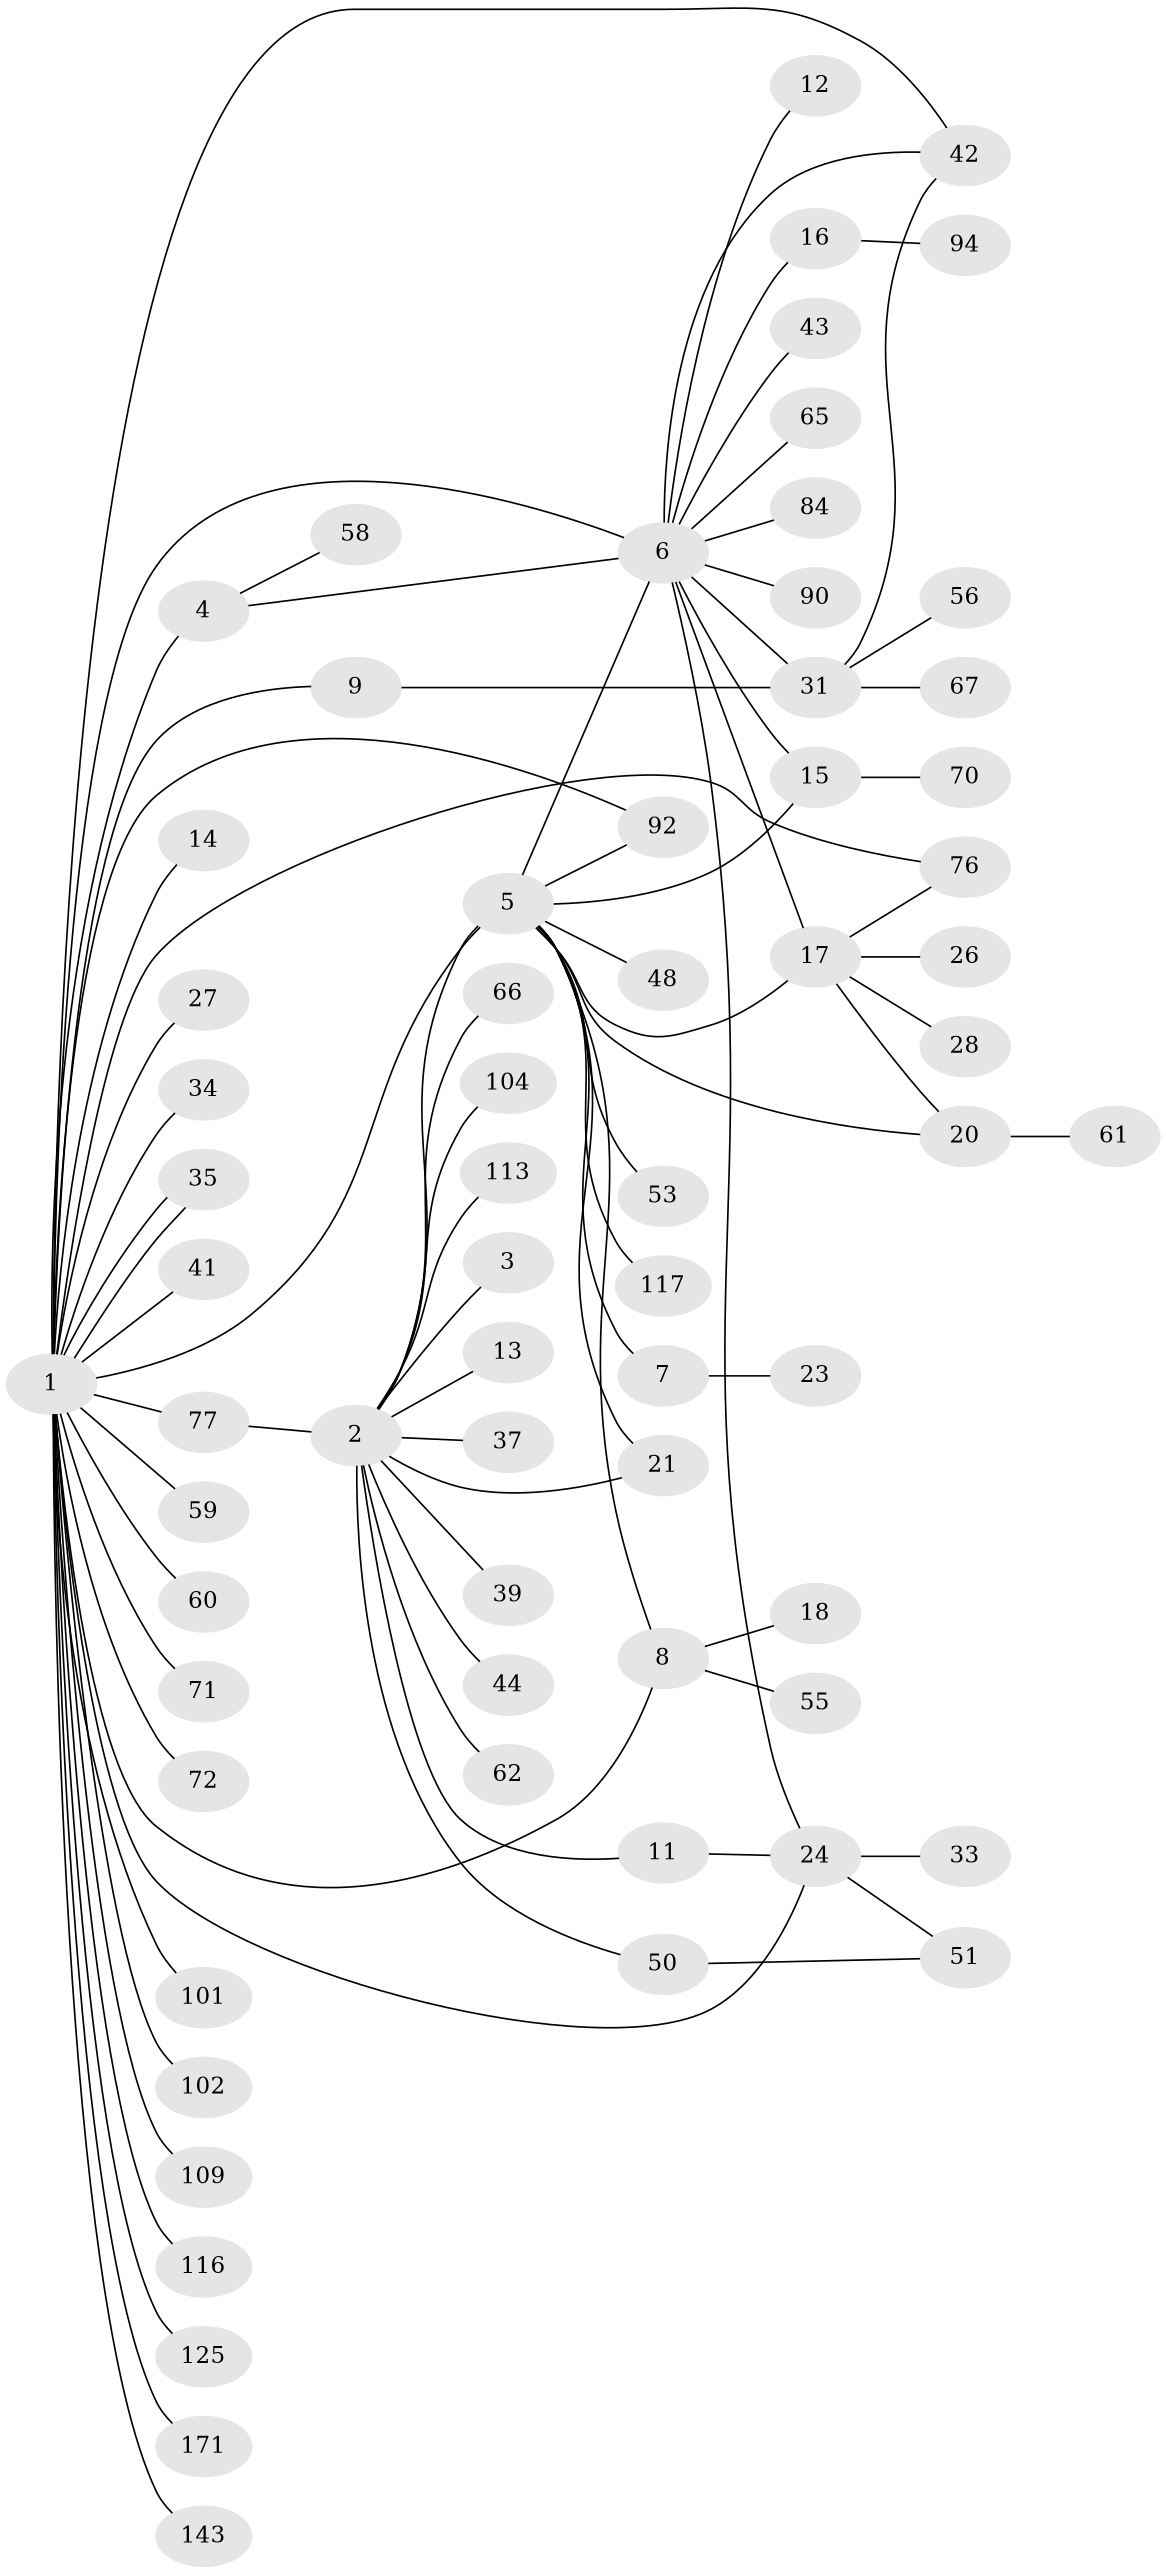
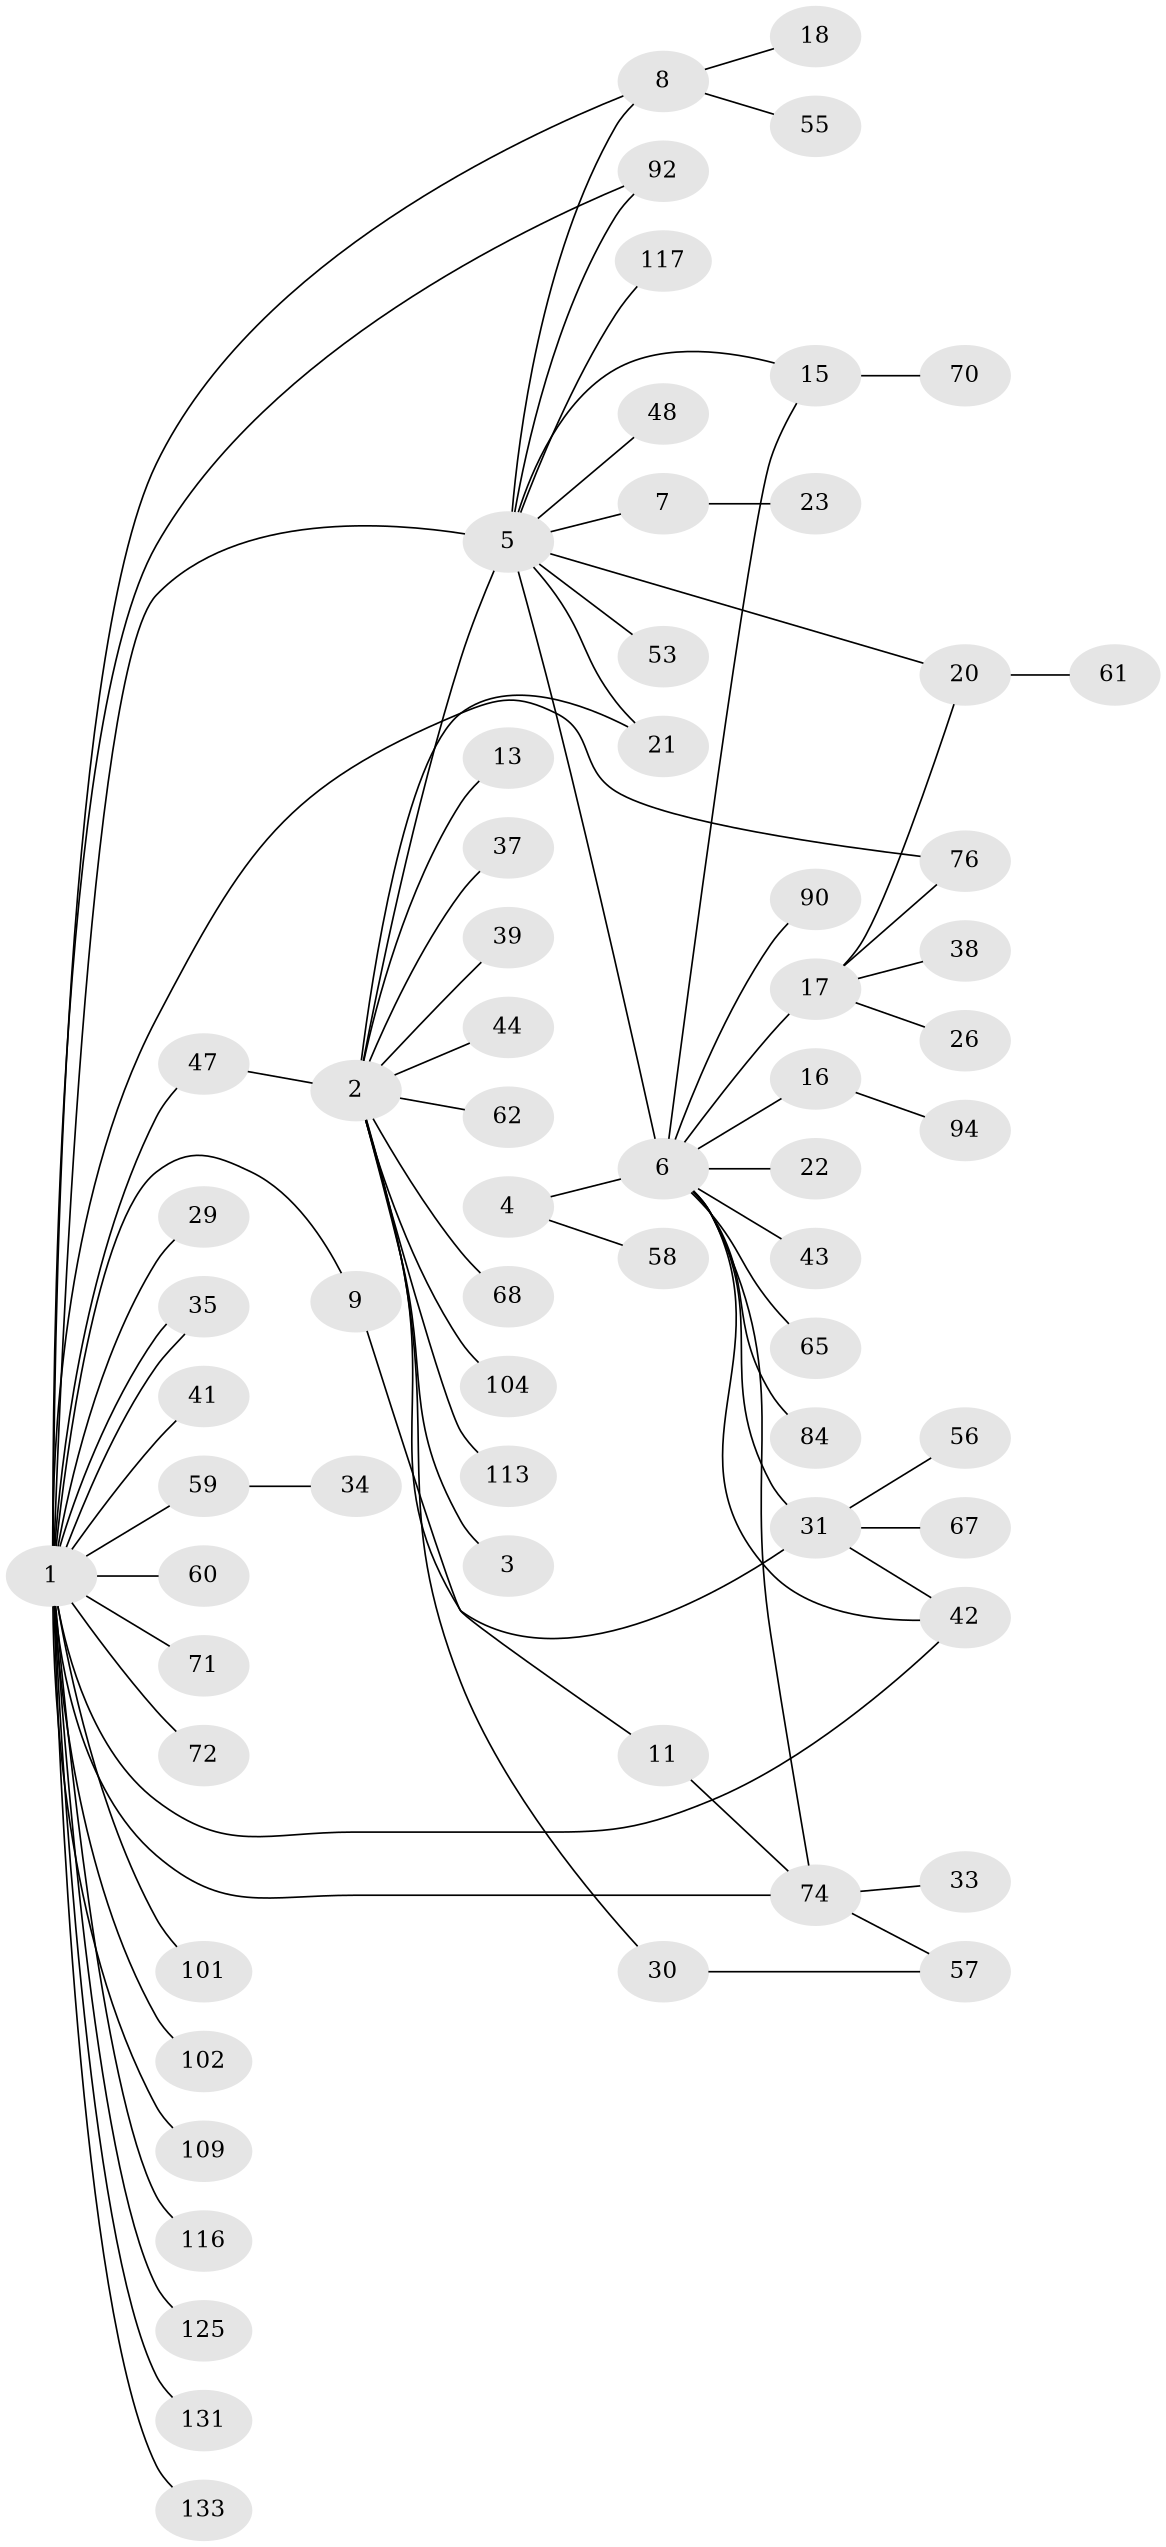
(816, 86) -> (816, 1169)
(106, 707) -> none
(112, 806) -> none
(204, 841) -> none
(508, 994) -> (508, 1297)
(204, 1000) -> (204, 1217)
(644, 1035) -> none
(965, 1047) -> (965, 951)
(106, 1228) -> (280, 1486)
(204, 1422) -> (204, 1064)
(816, 1856) -> (816, 1895)
(965, 1958) -> (965, 1972)
(663, 1964) -> (663, 1972)
(204, 2447) -> (204, 2421)
(204, 2536) -> (204, 2510)
